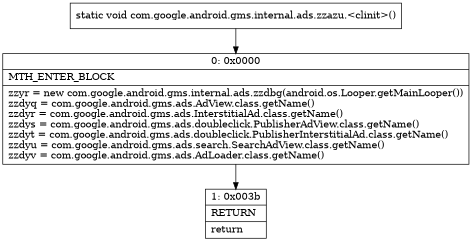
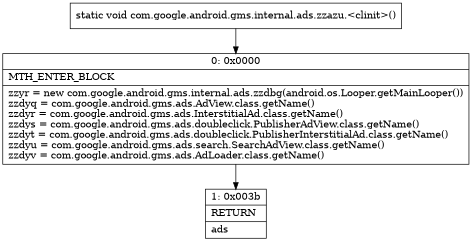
(227, 230) -> (220, 230)
